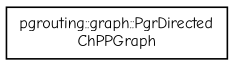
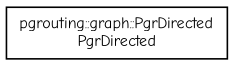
(117, 33) -> (117, 33)
